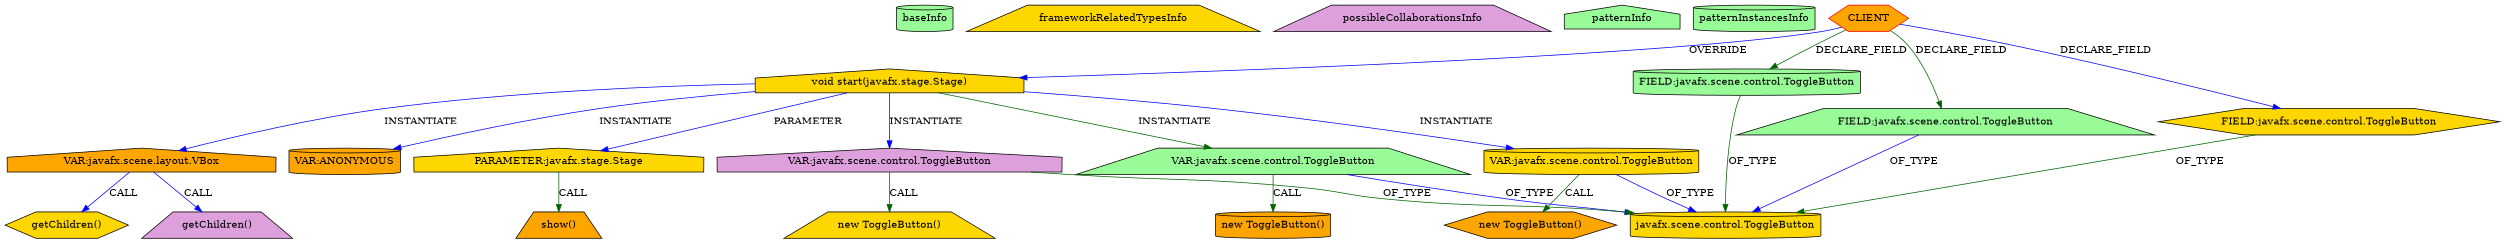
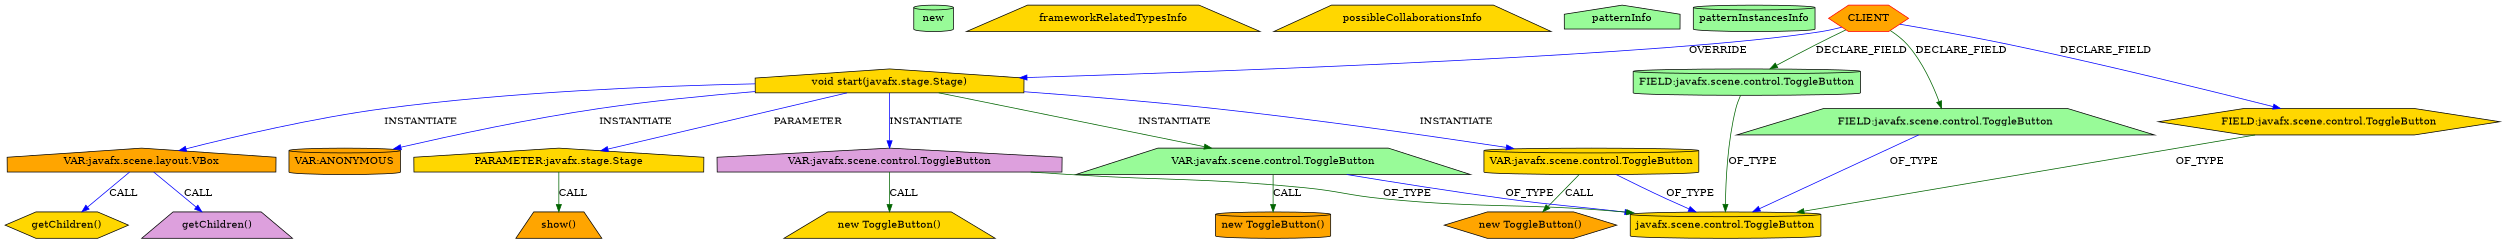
(925, 18) -> (934, 18)
(1412, 18) -> (1412, 18)
